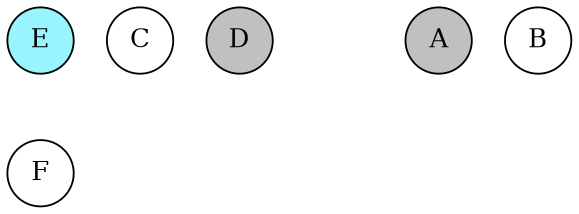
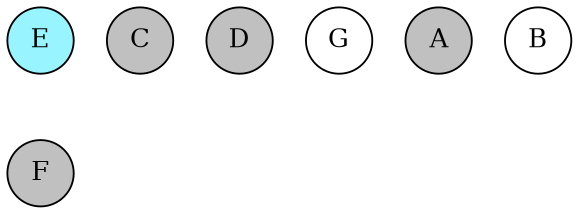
(140, 41) -> (140, 41)
none -> (339, 41)
(41, 173) -> (41, 173)
